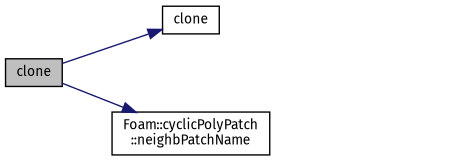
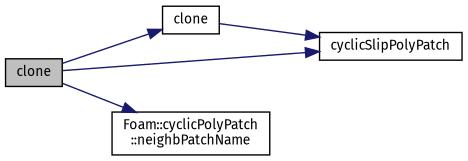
none -> (391, 46)
